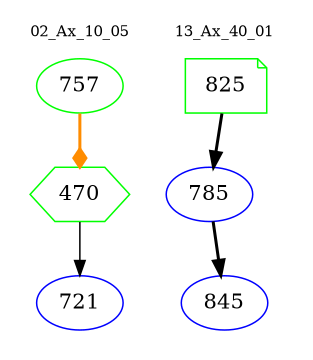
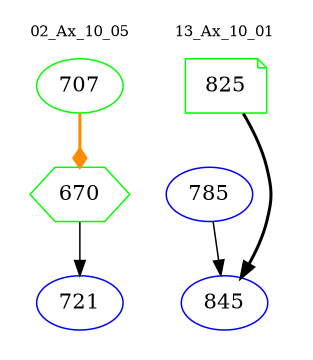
(225, 32) -> (225, 32)
(80, 86) -> (80, 86)
(219, 133) -> (271, 188)
(80, 194) -> (80, 194)
(216, 241) -> (216, 241)
